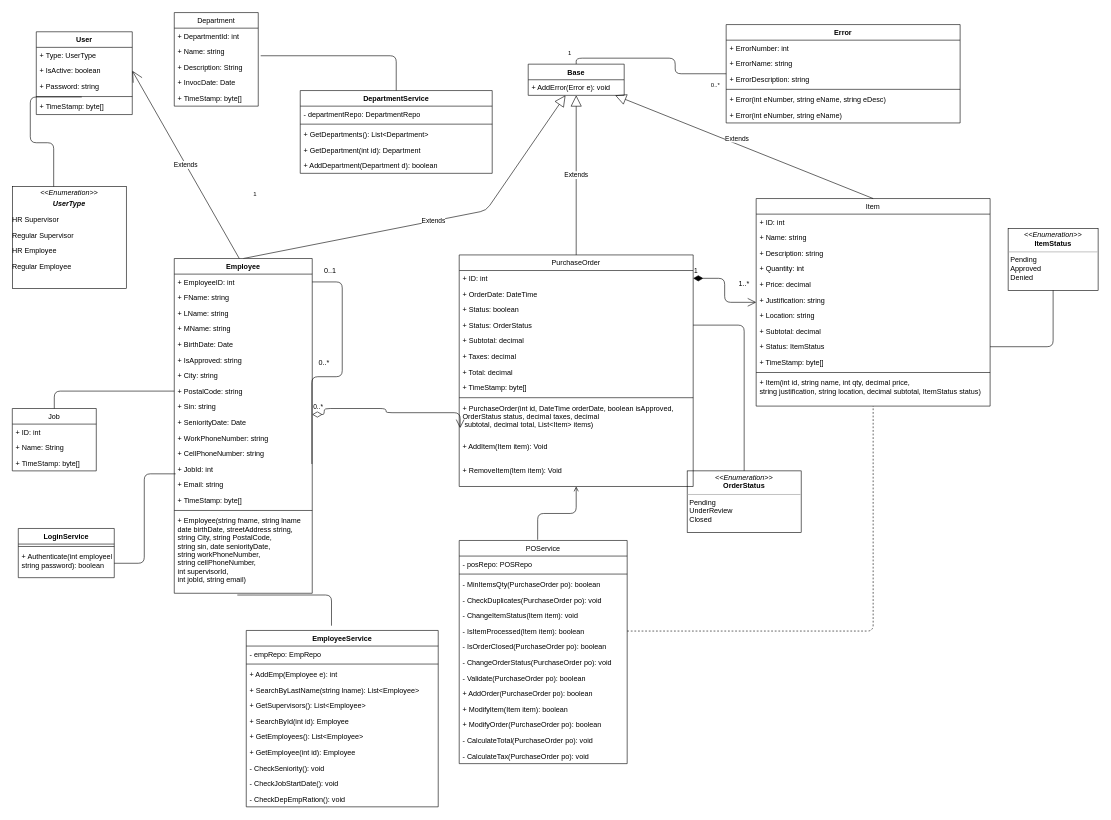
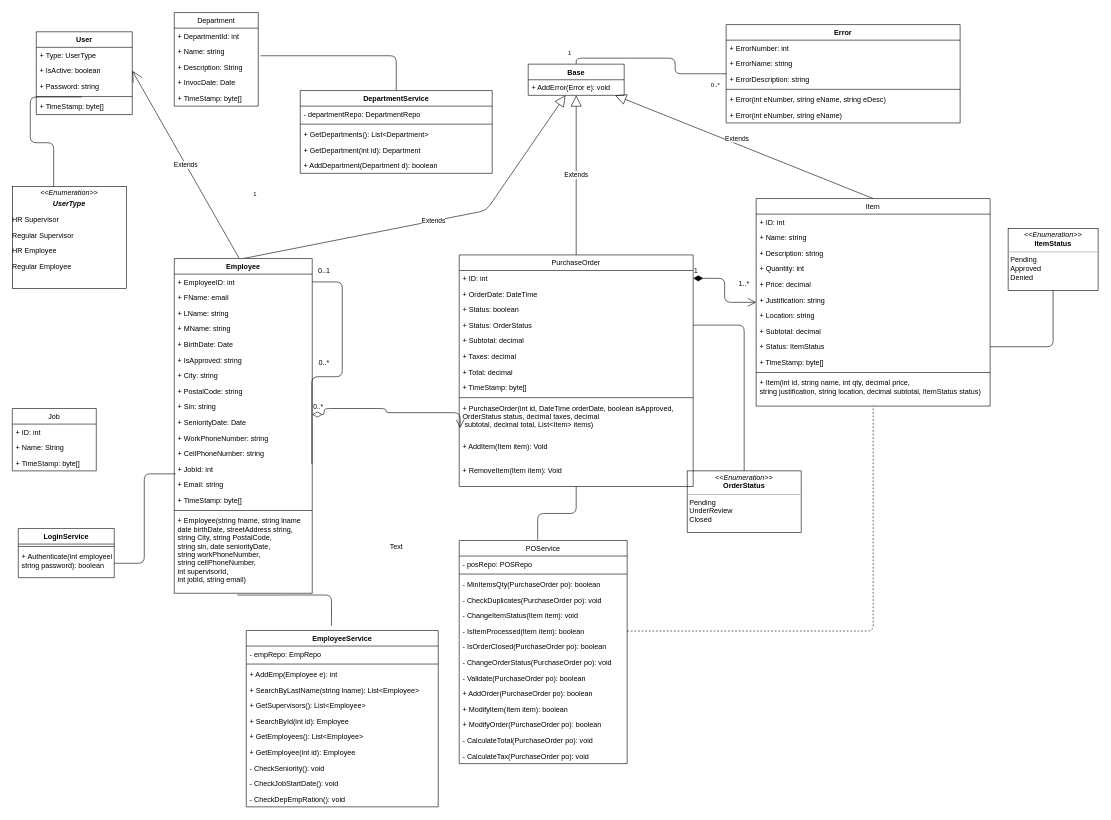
(330, 270) -> (324, 270)
(204, 298) -> (201, 298)
(106, 391) -> none
(576, 490) -> (576, 489)
none -> (396, 547)
